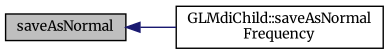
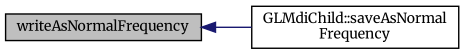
(66, 27) -> (103, 27)
